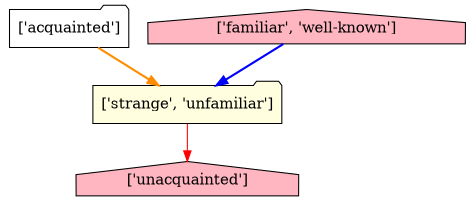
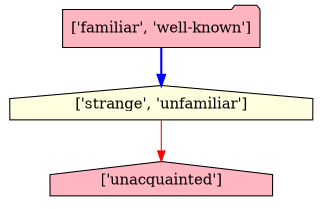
(69, 28) -> none
(307, 28) -> (161, 28)
(187, 104) -> (161, 104)
